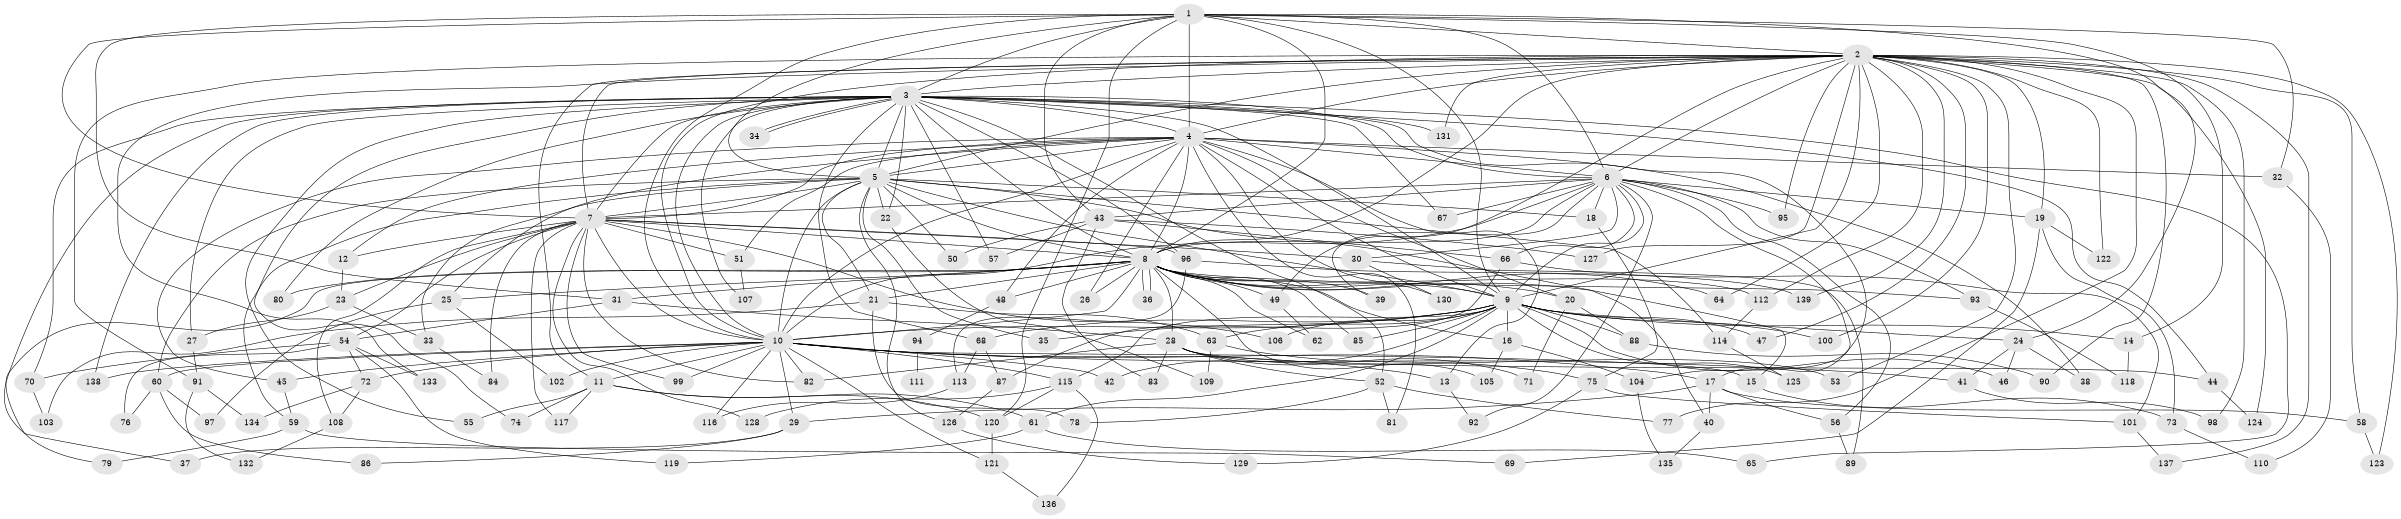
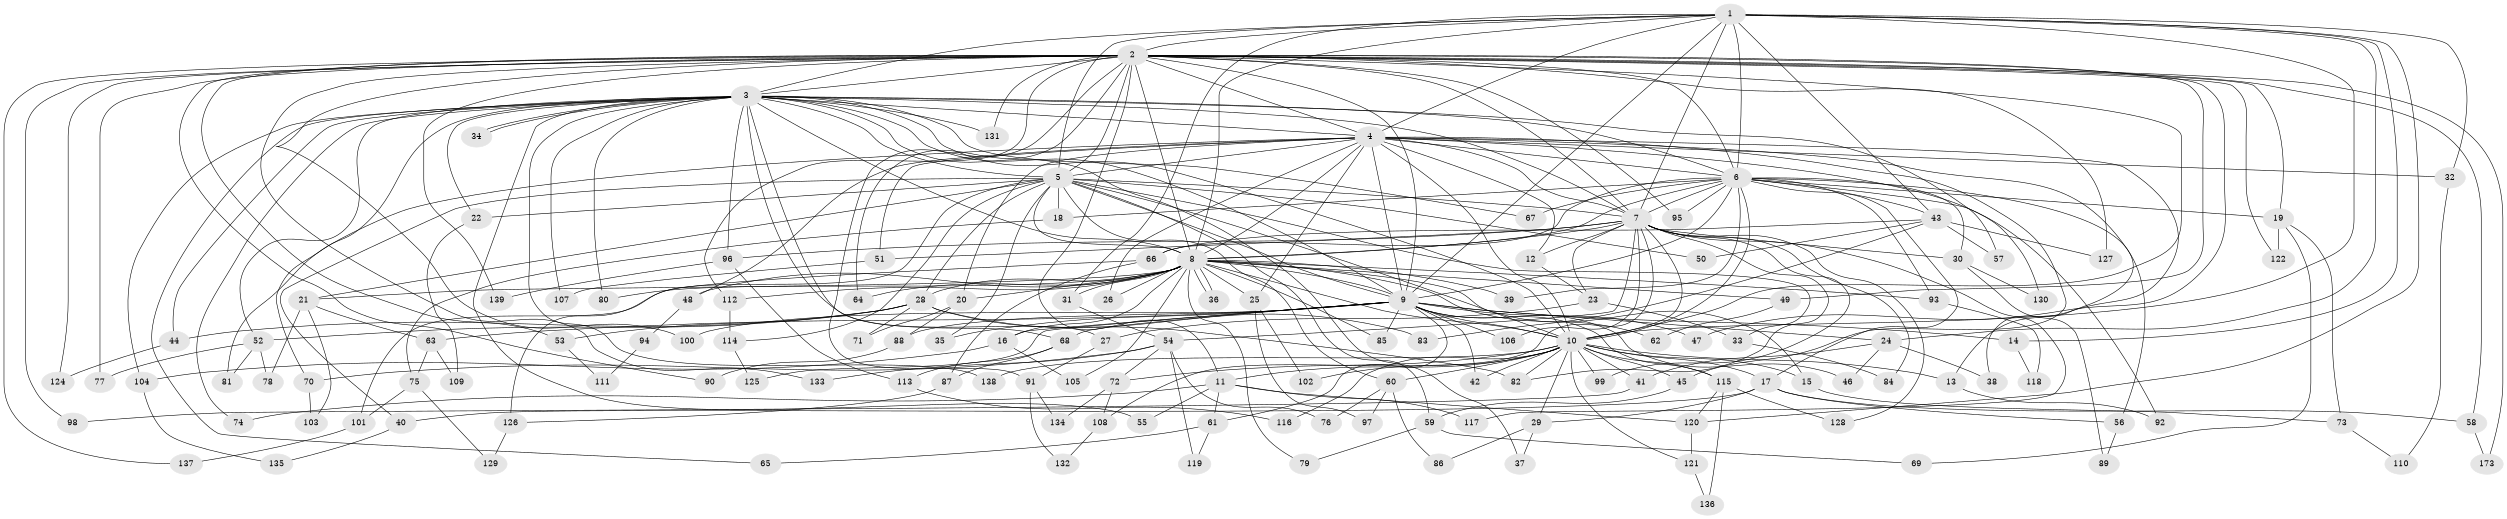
(868, 320) -> (974, 230)
none -> (581, 362)
(2377, 464) -> (2487, 464)
